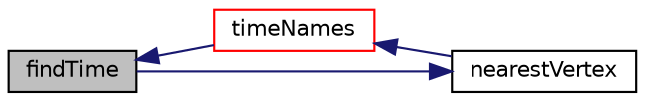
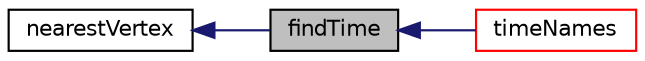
(424, 52) -> none
